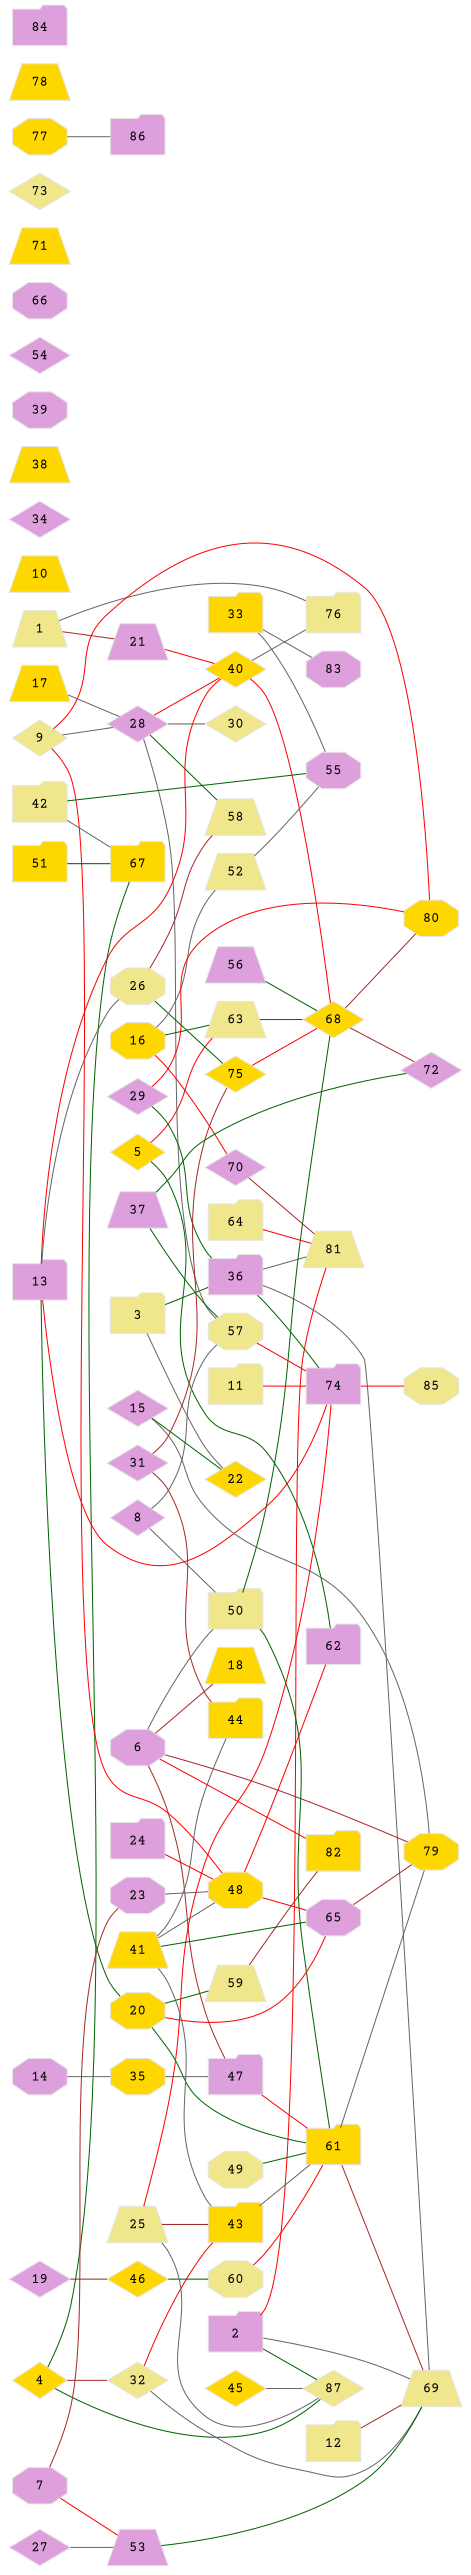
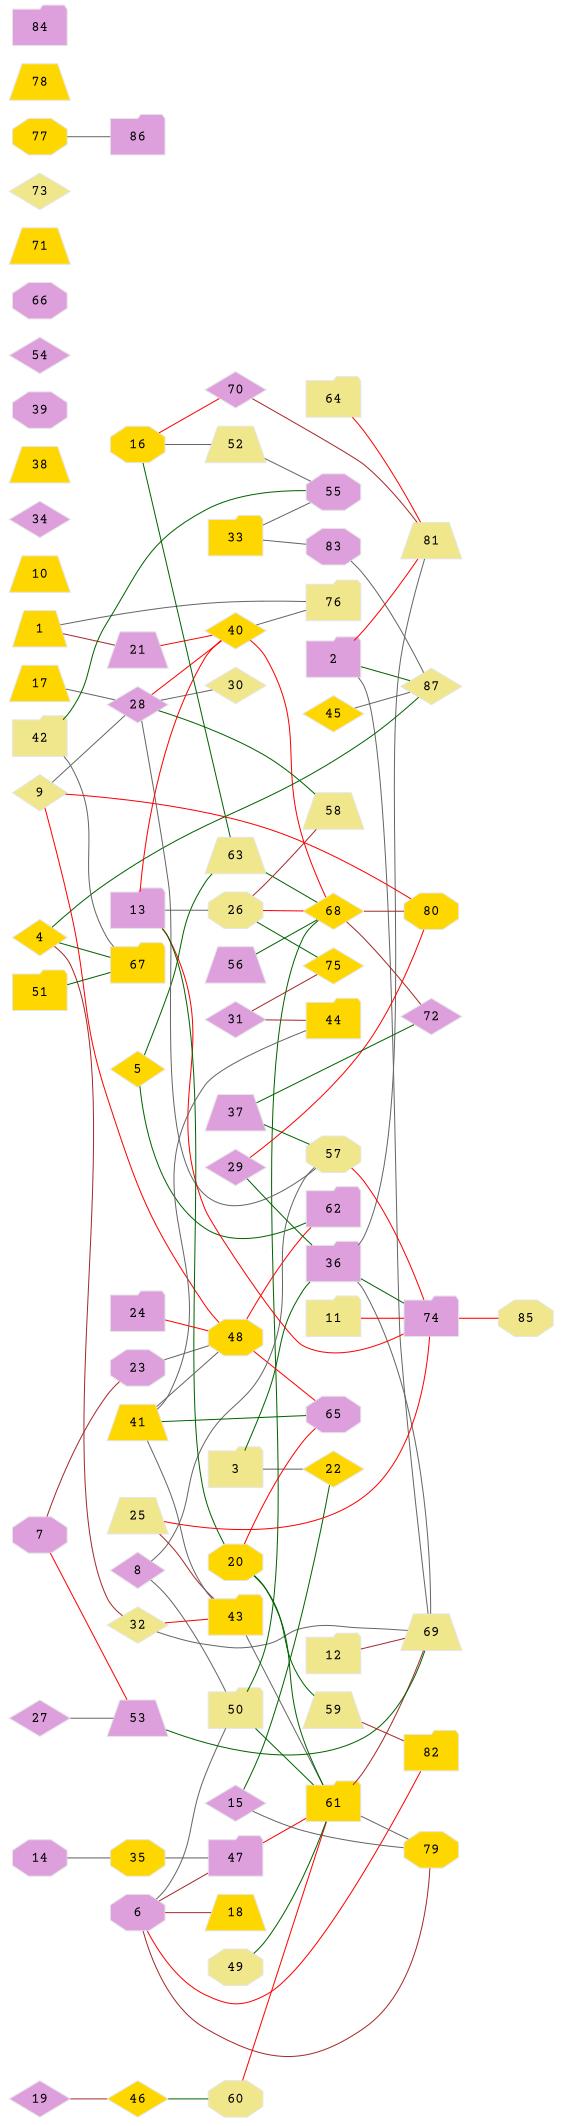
(40, 629) -> (40, 629)
(285, 1047) -> (283, 911)
(188, 1080) -> (180, 949)
(383, 1885) -> none
(185, 2391) -> (391, 614)
